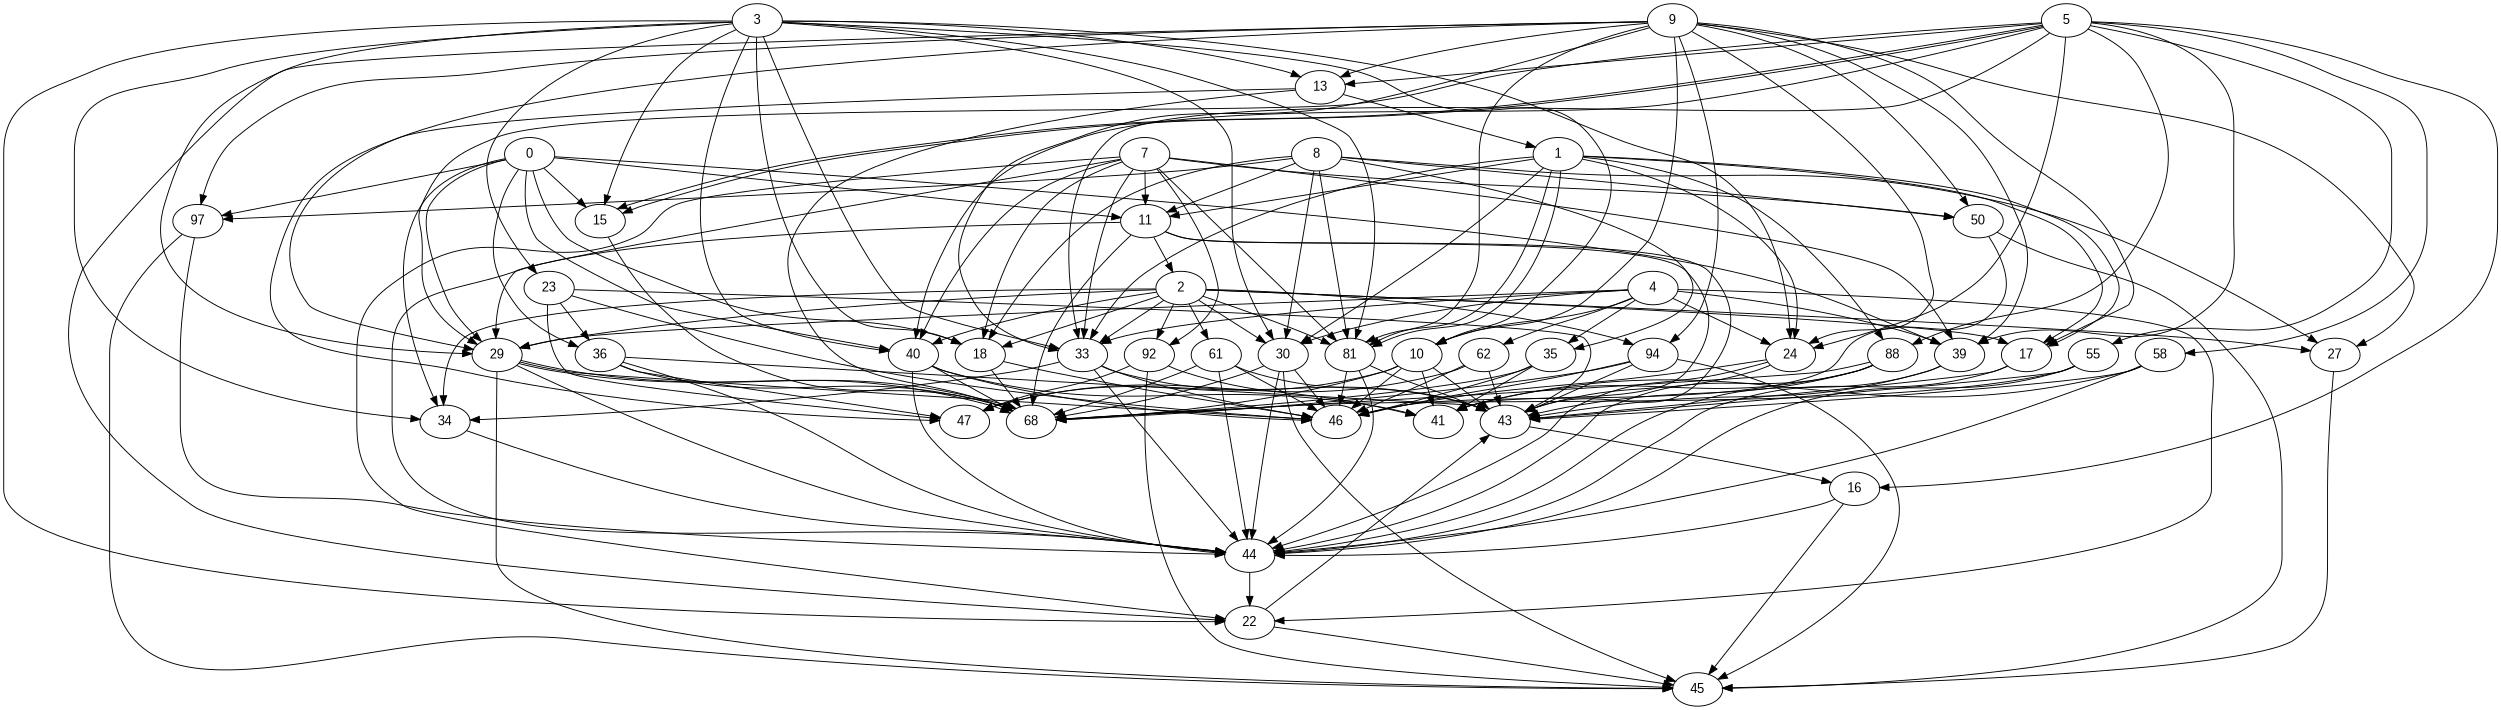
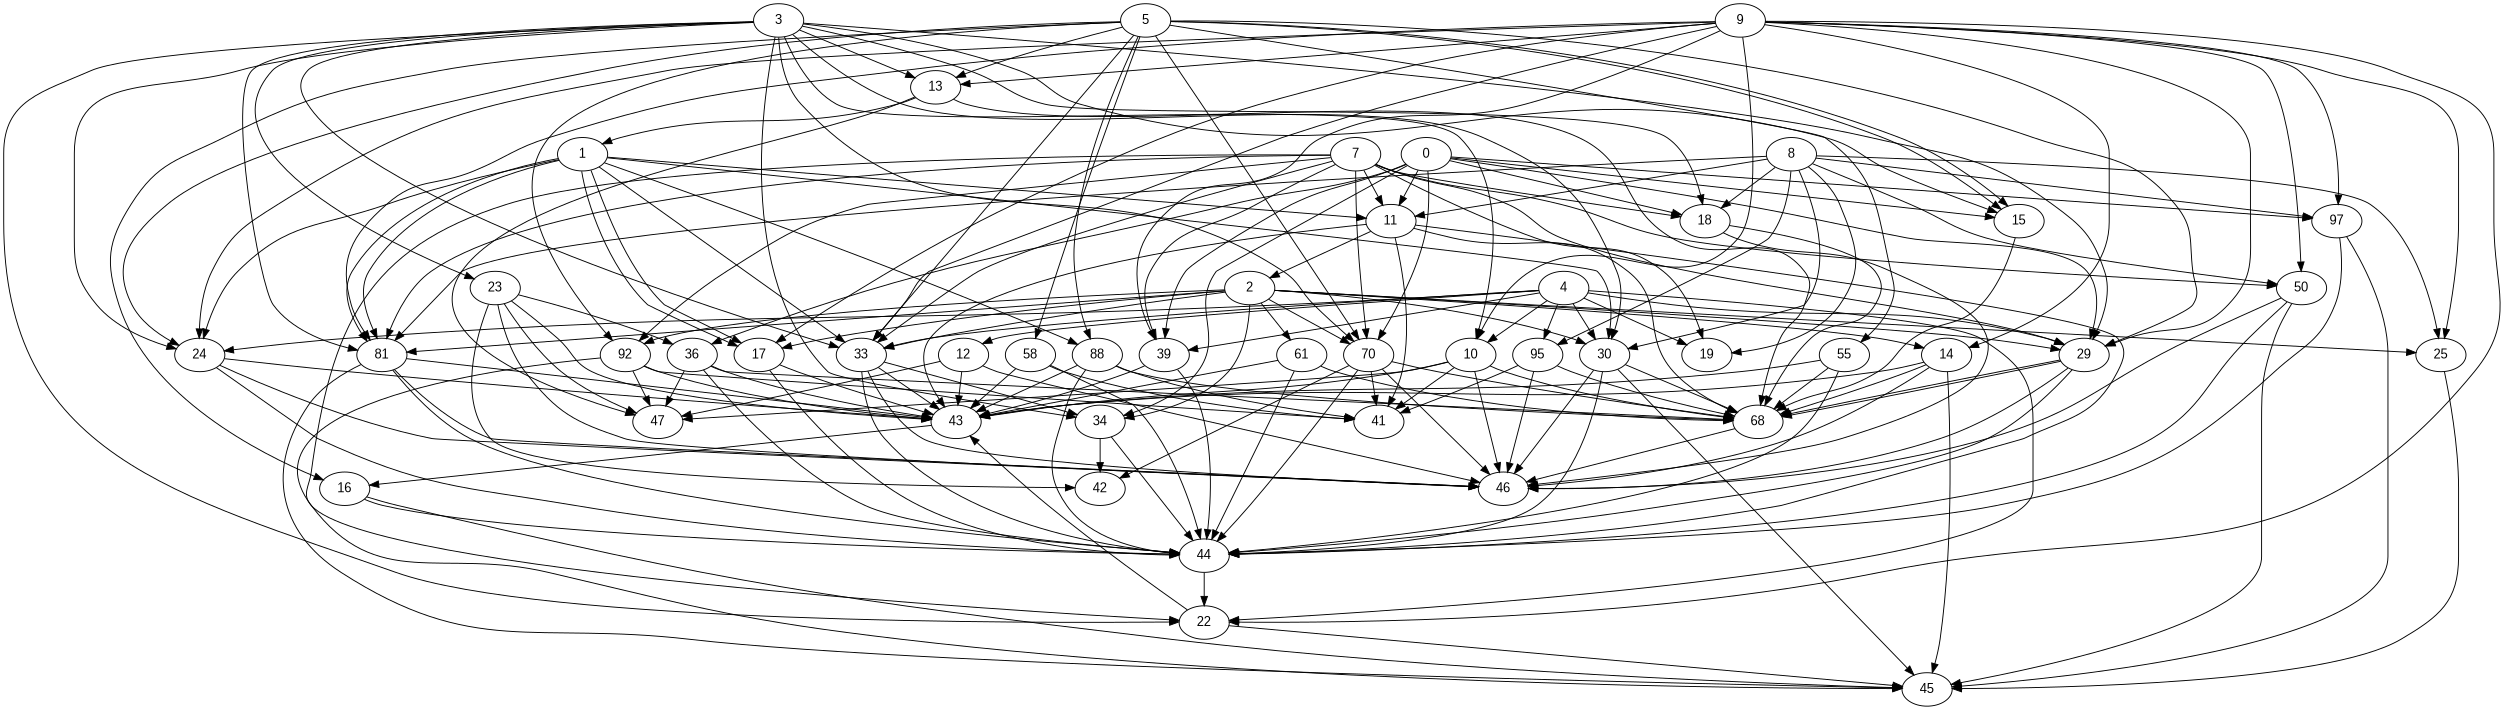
(2234, 239) -> (678, 76)
(1092, 318) -> none
(913, 355) -> (1369, 355)
(1484, 355) -> (964, 355)
(1551, 355) -> (1538, 355)
(1653, 355) -> (1947, 355)
none -> (1707, 355)
(2335, 355) -> (2441, 355)
(1267, 383) -> (1635, 454)
none -> (782, 400)
none -> (1100, 489)
none -> (1797, 520)
(976, 665) -> (980, 659)
